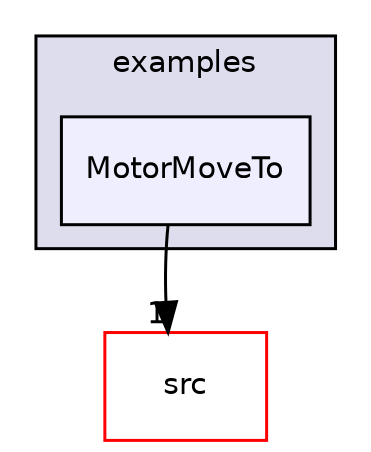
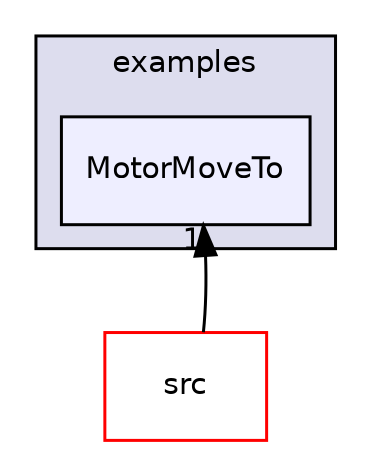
(166, 268) -> (206, 294)
